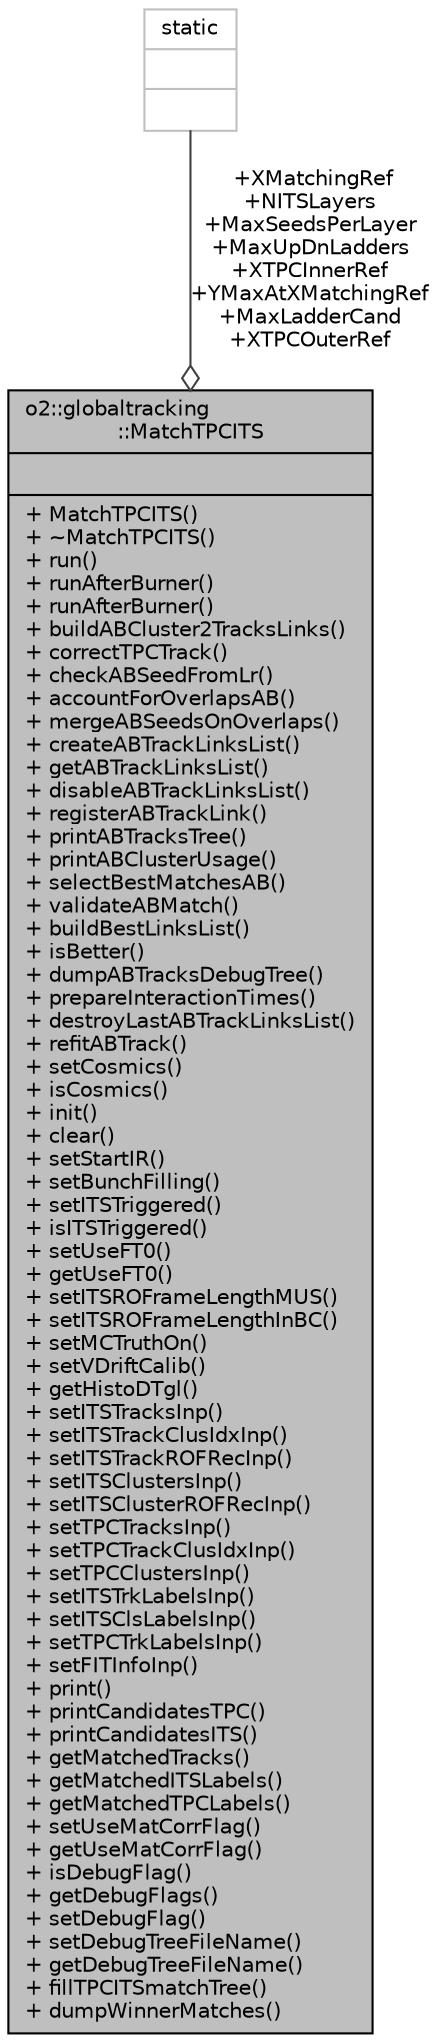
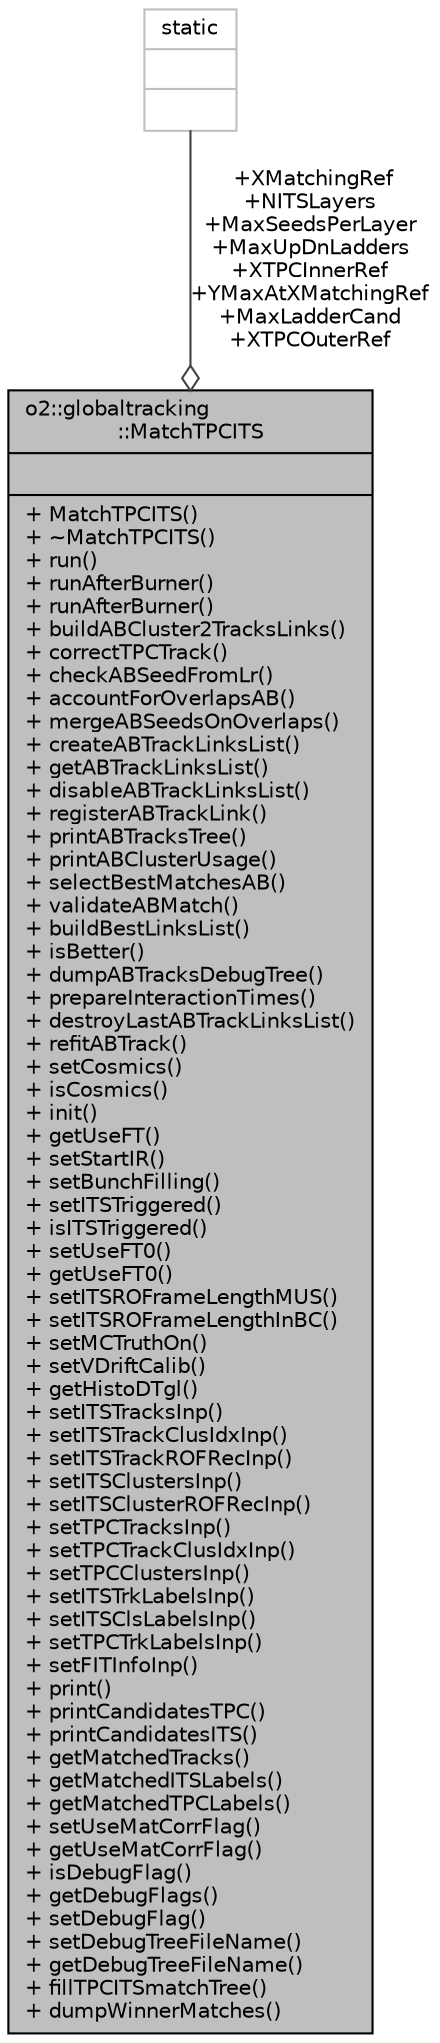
(70, 1137) -> (93, 1137)
